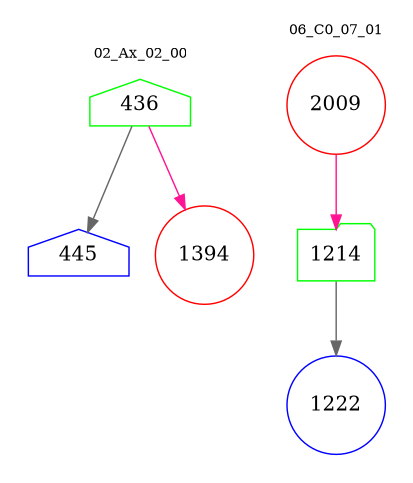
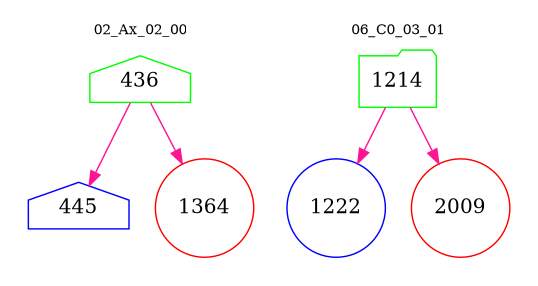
(336, 31) -> (398, 31)
(113, 173) -> (113, 138)
(336, 185) -> (421, 129)
(205, 255) -> (205, 208)
(336, 311) -> (375, 129)
